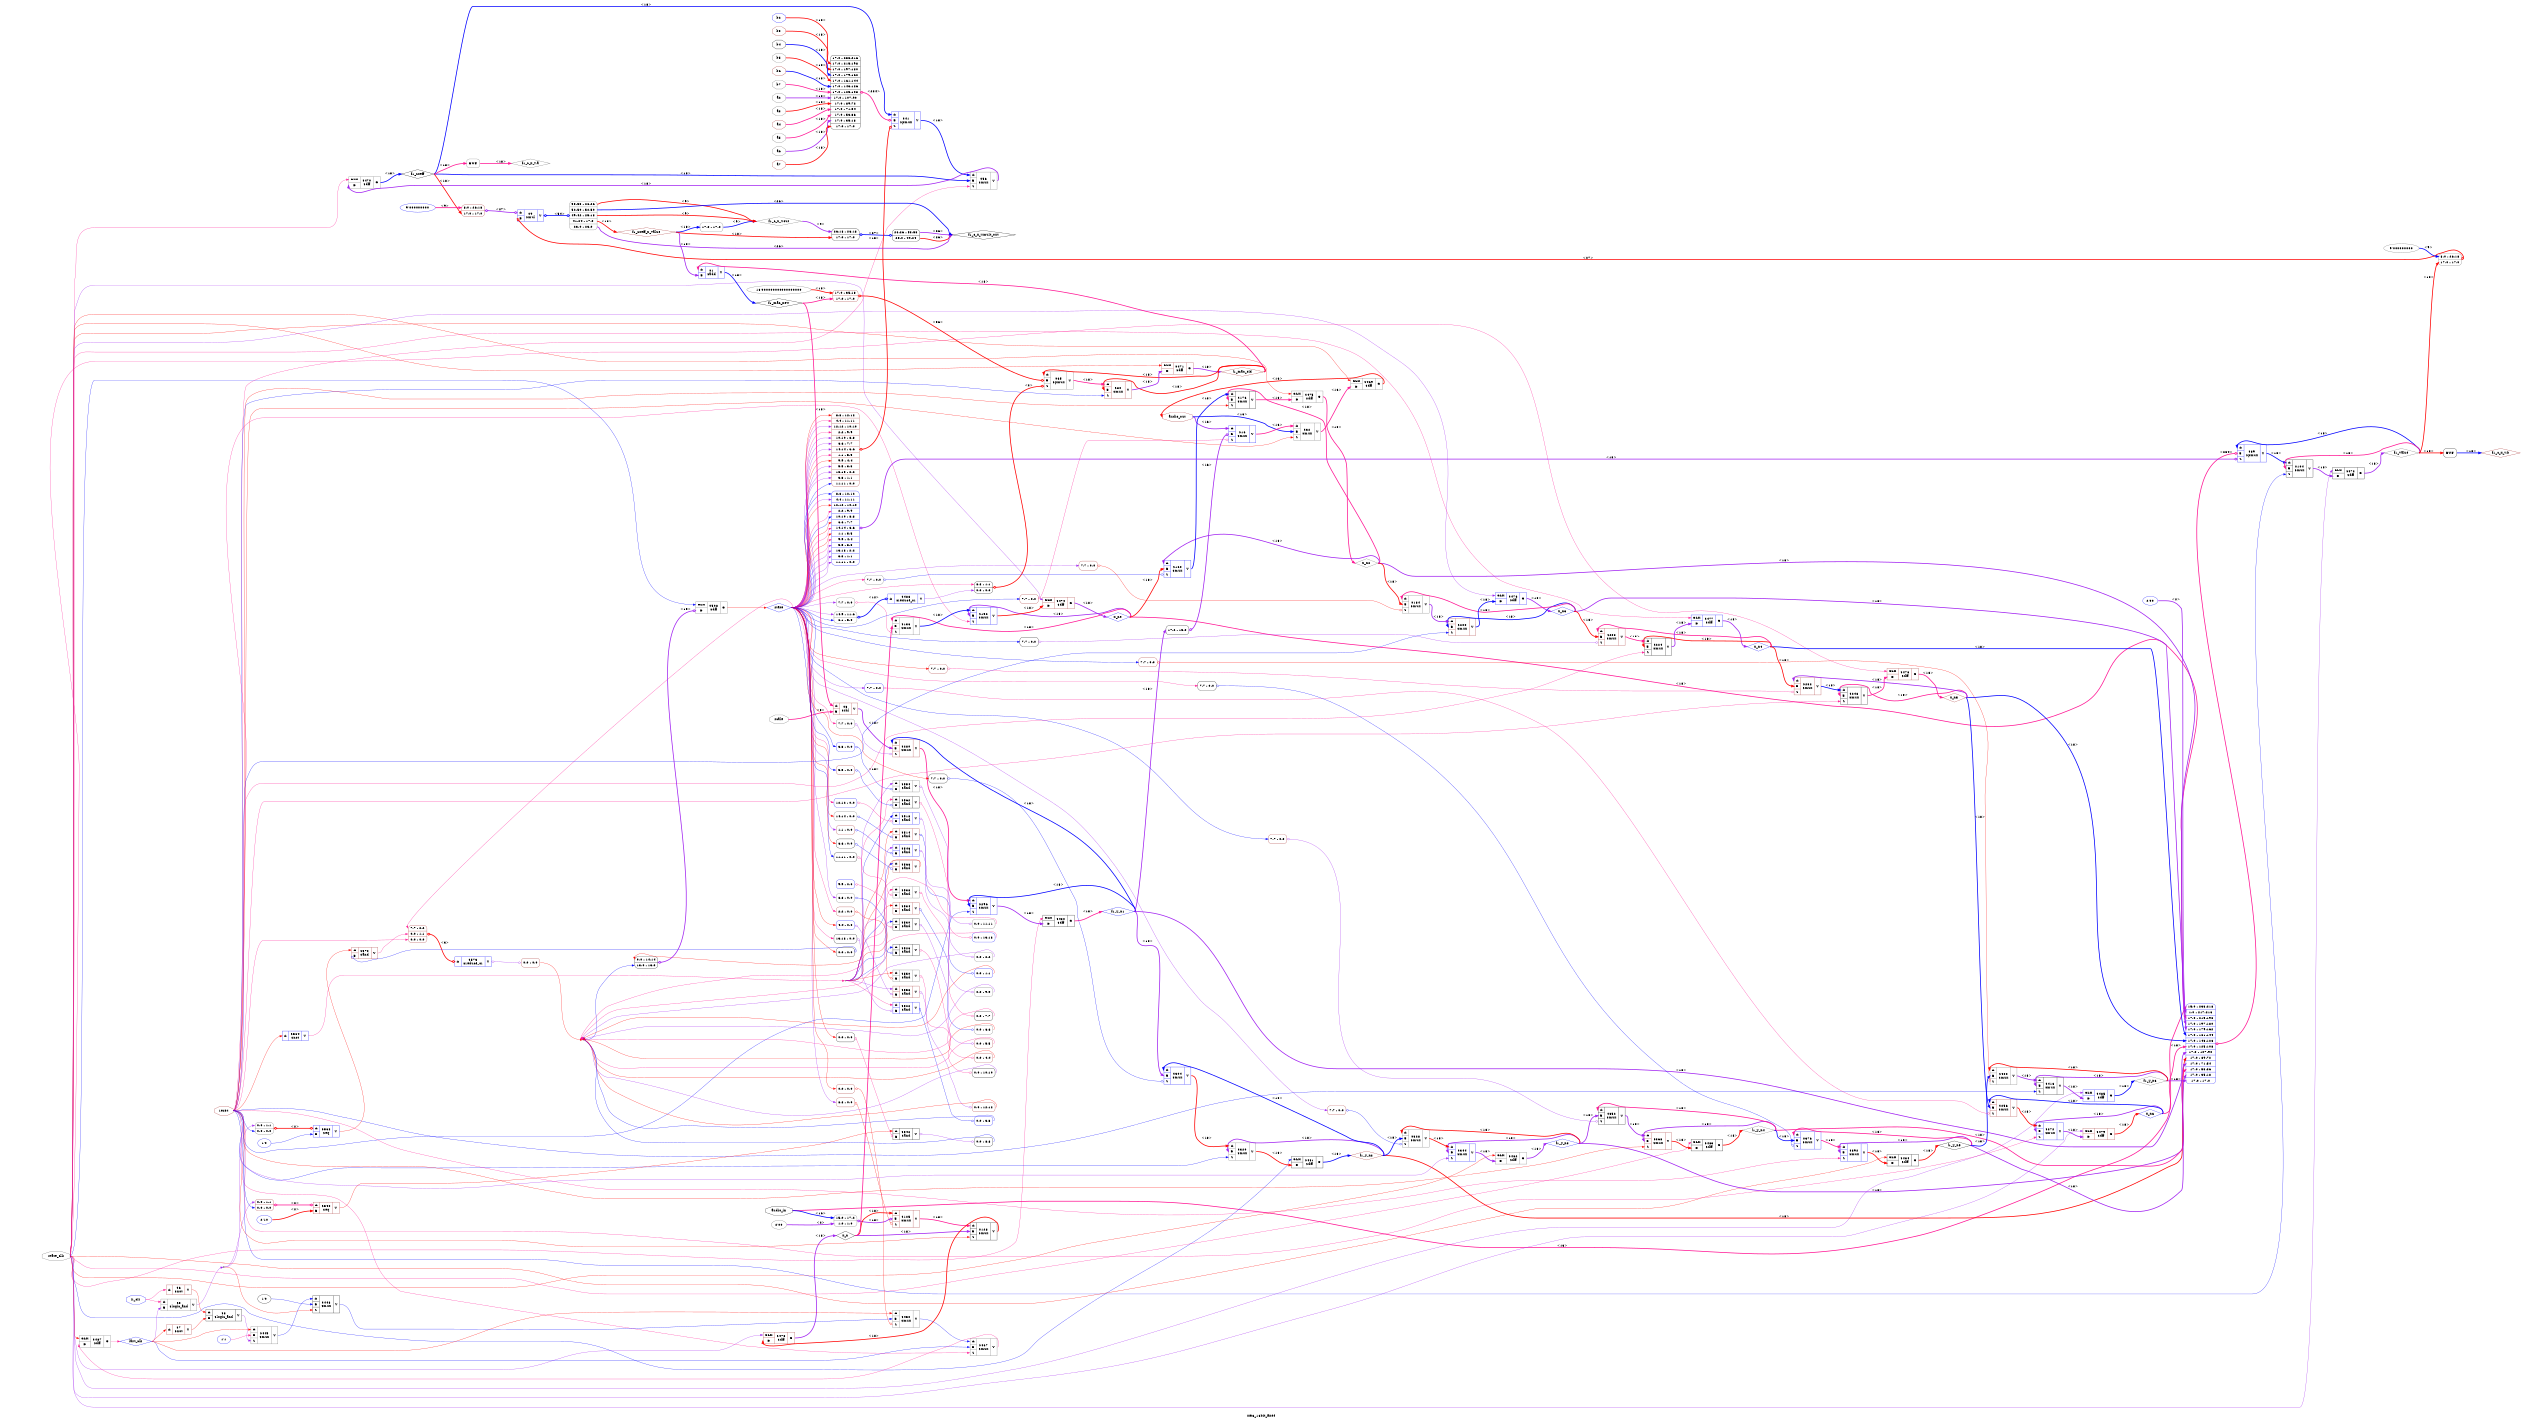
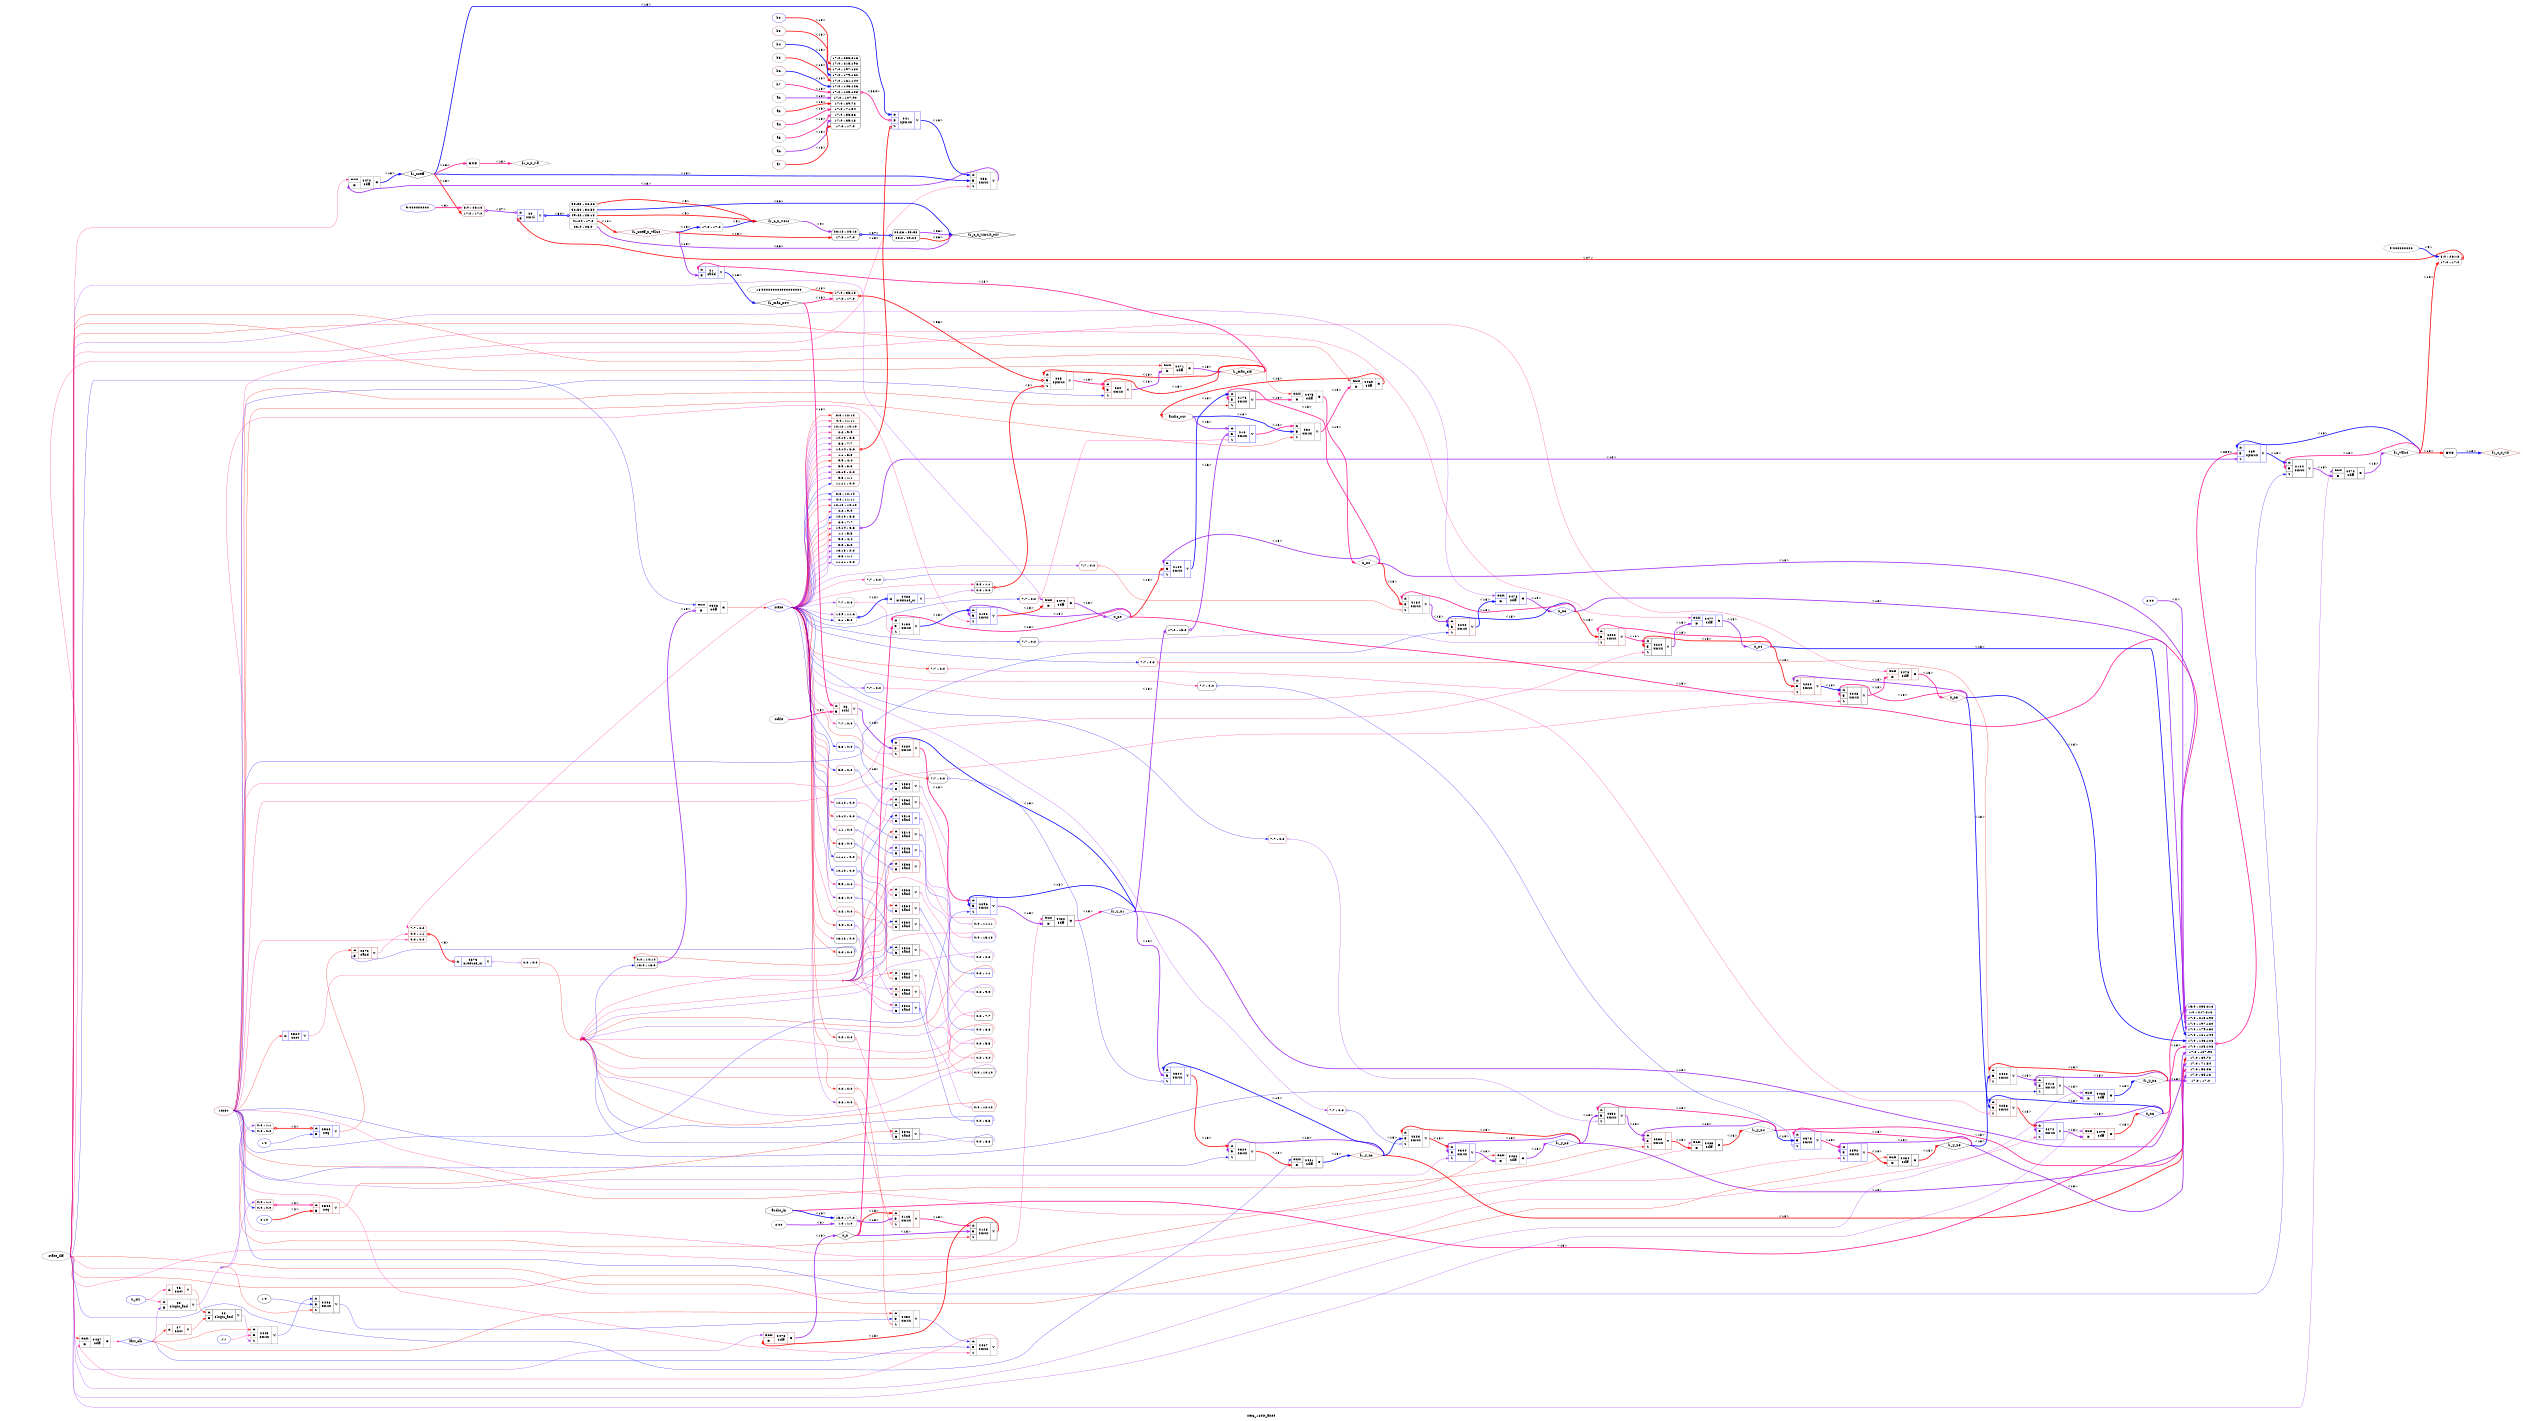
none -> (819, 789)
none -> (845, 871)
(56, 1256) -> (56, 1256)
